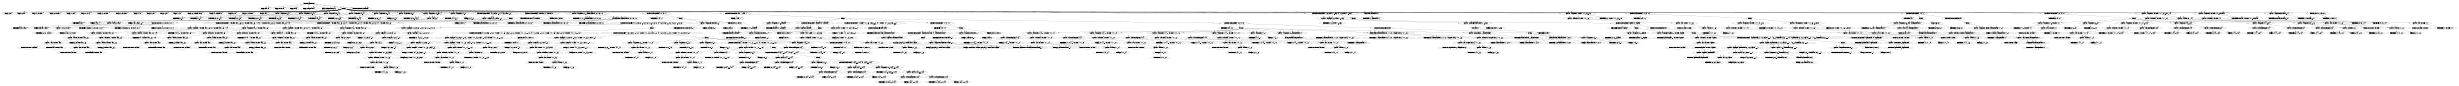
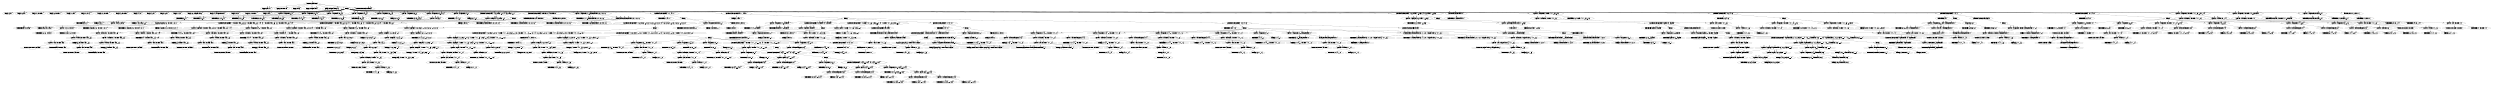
(280, 9) -> (282, 9)
(216, 14) -> (217, 14)
none -> (1299, 38)
